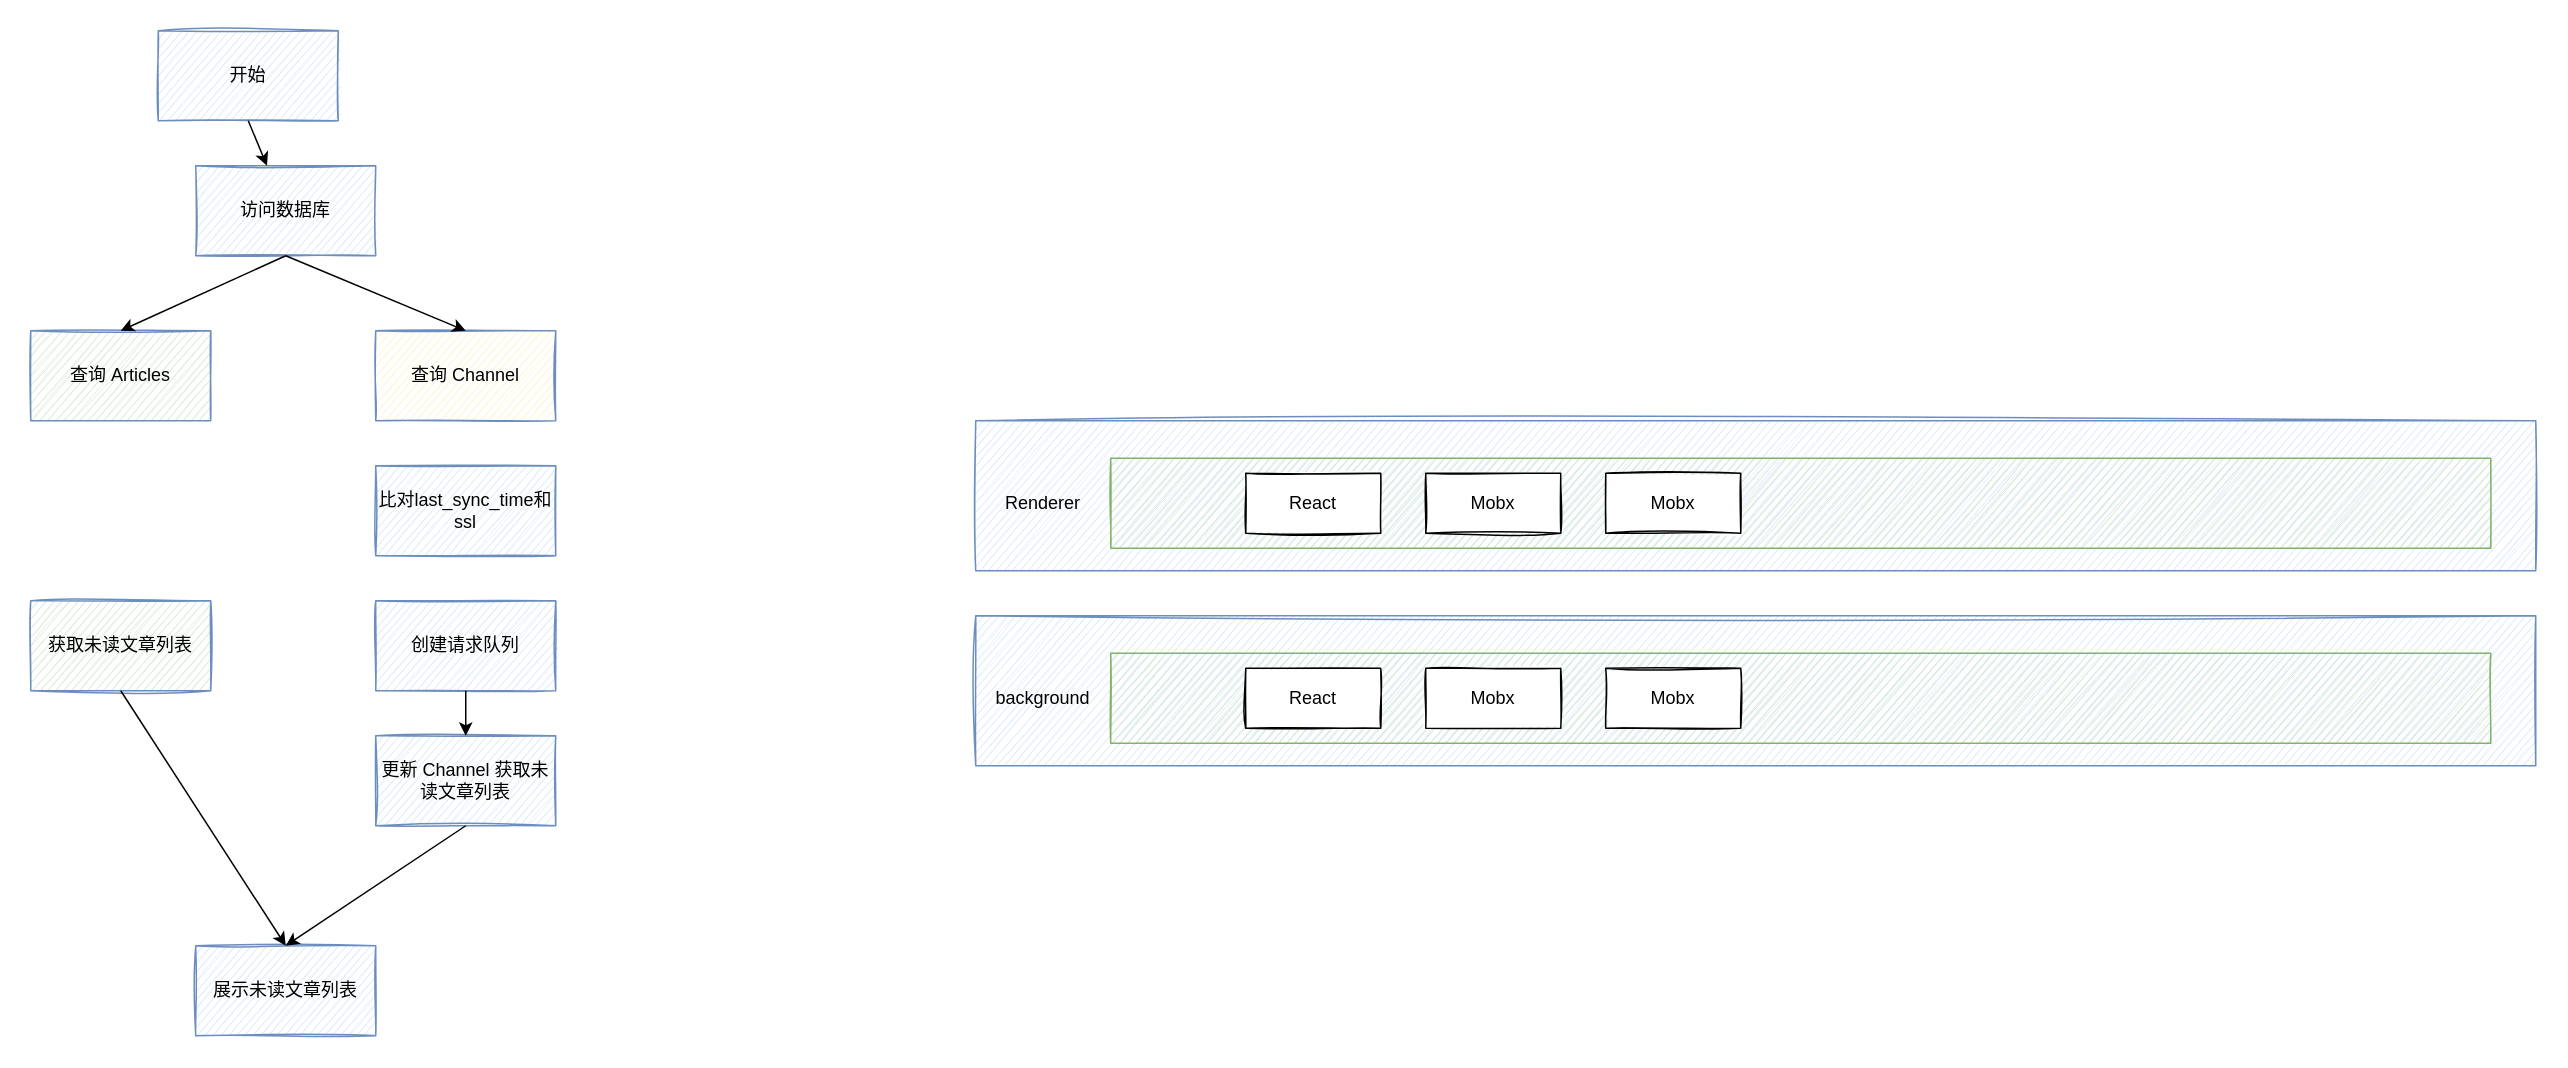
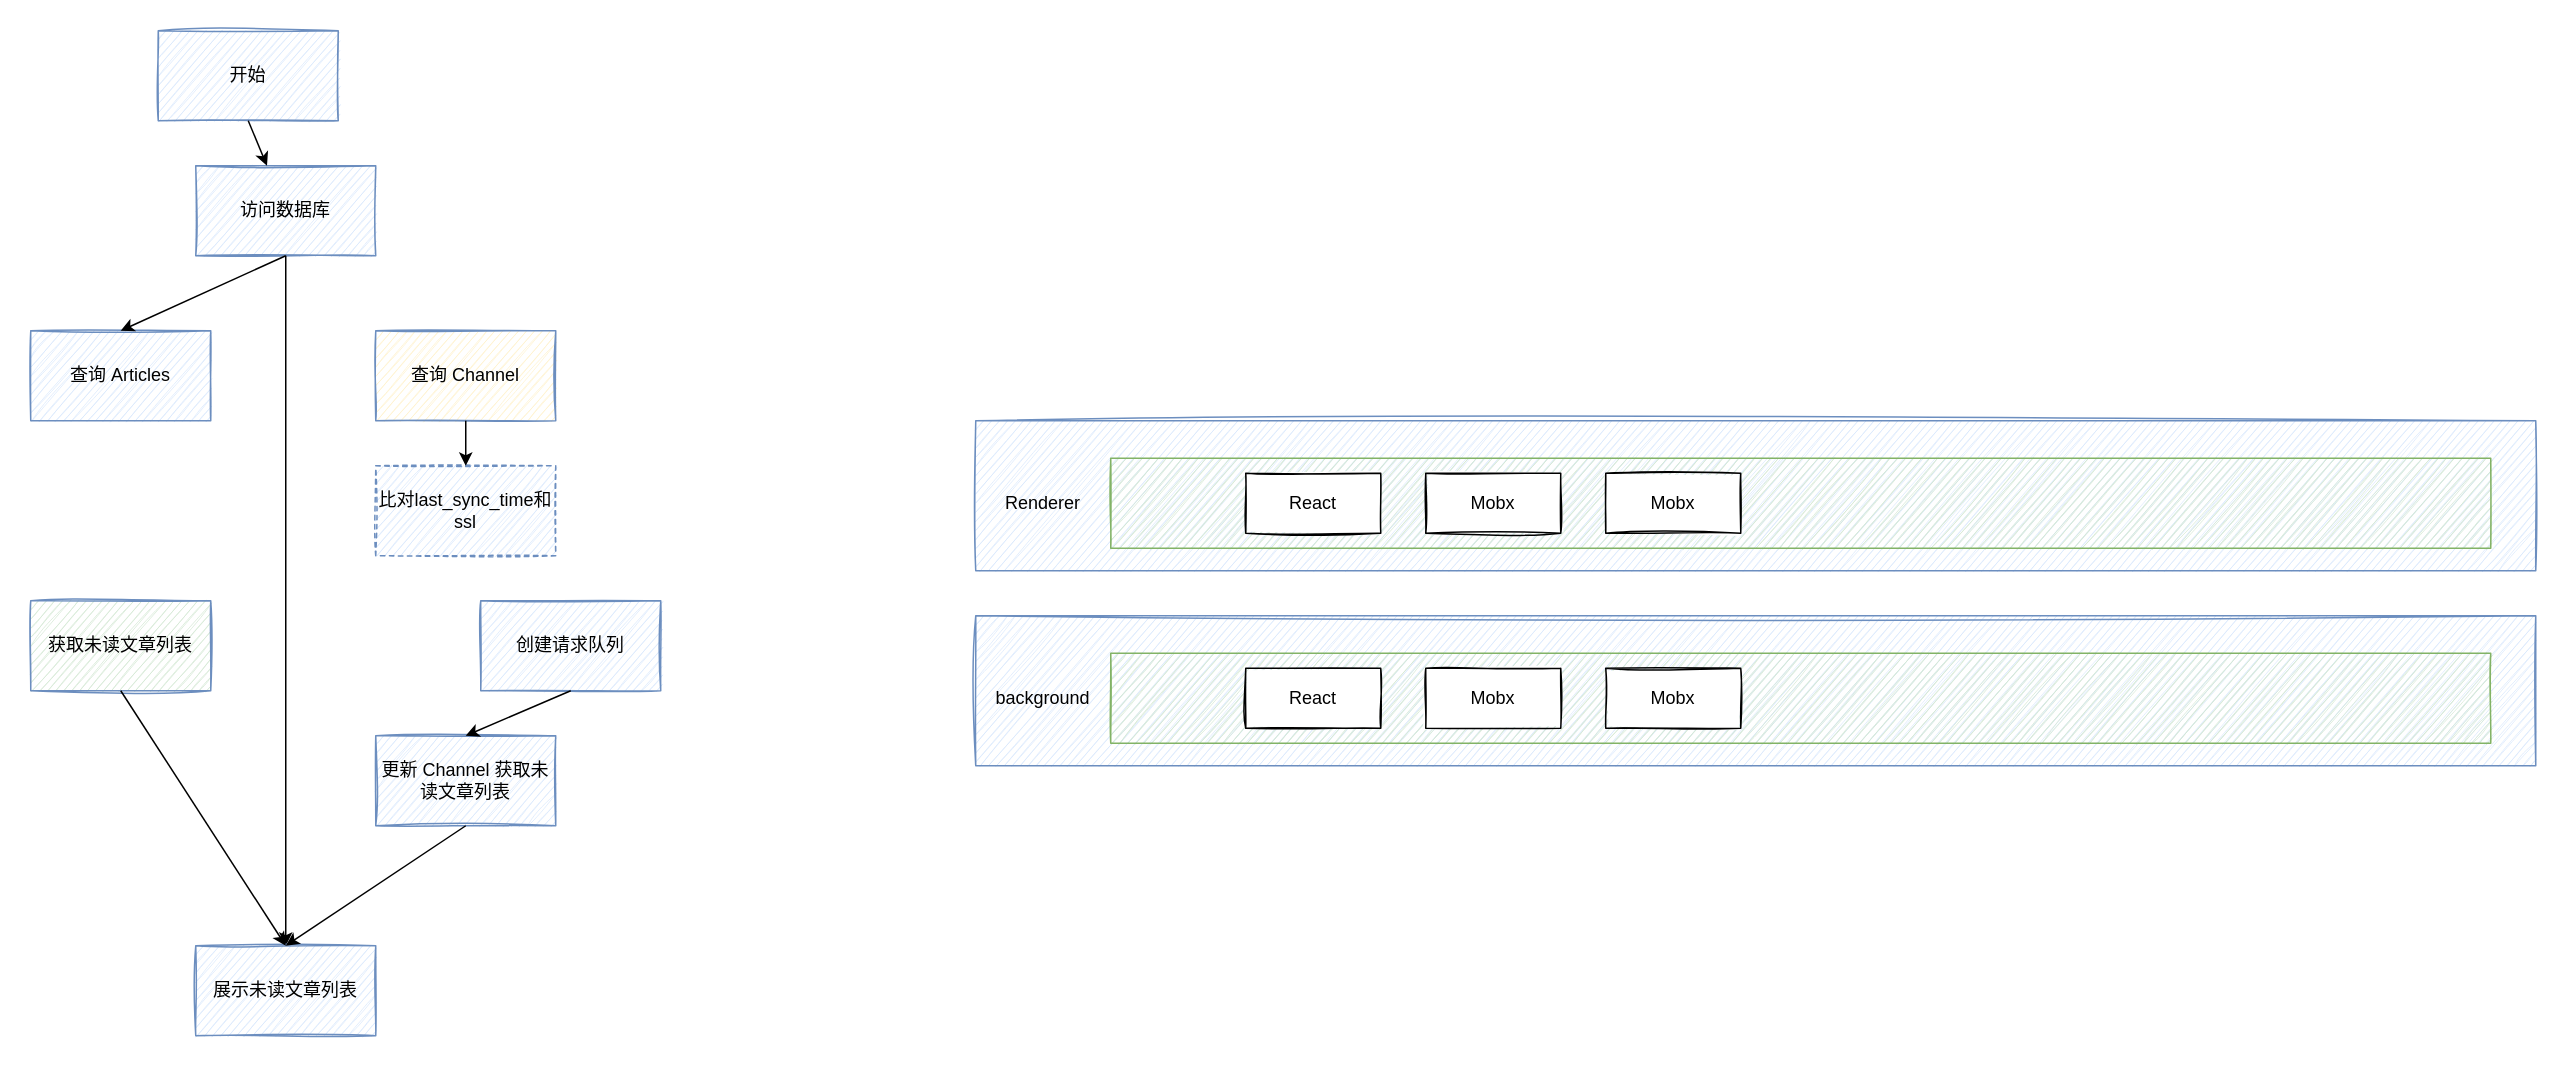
(372, 292) -> (286, 596)
(121, 376) -> (121, 376)
none -> (466, 439)
(466, 511) -> (466, 511)
(466, 646) -> (571, 646)
